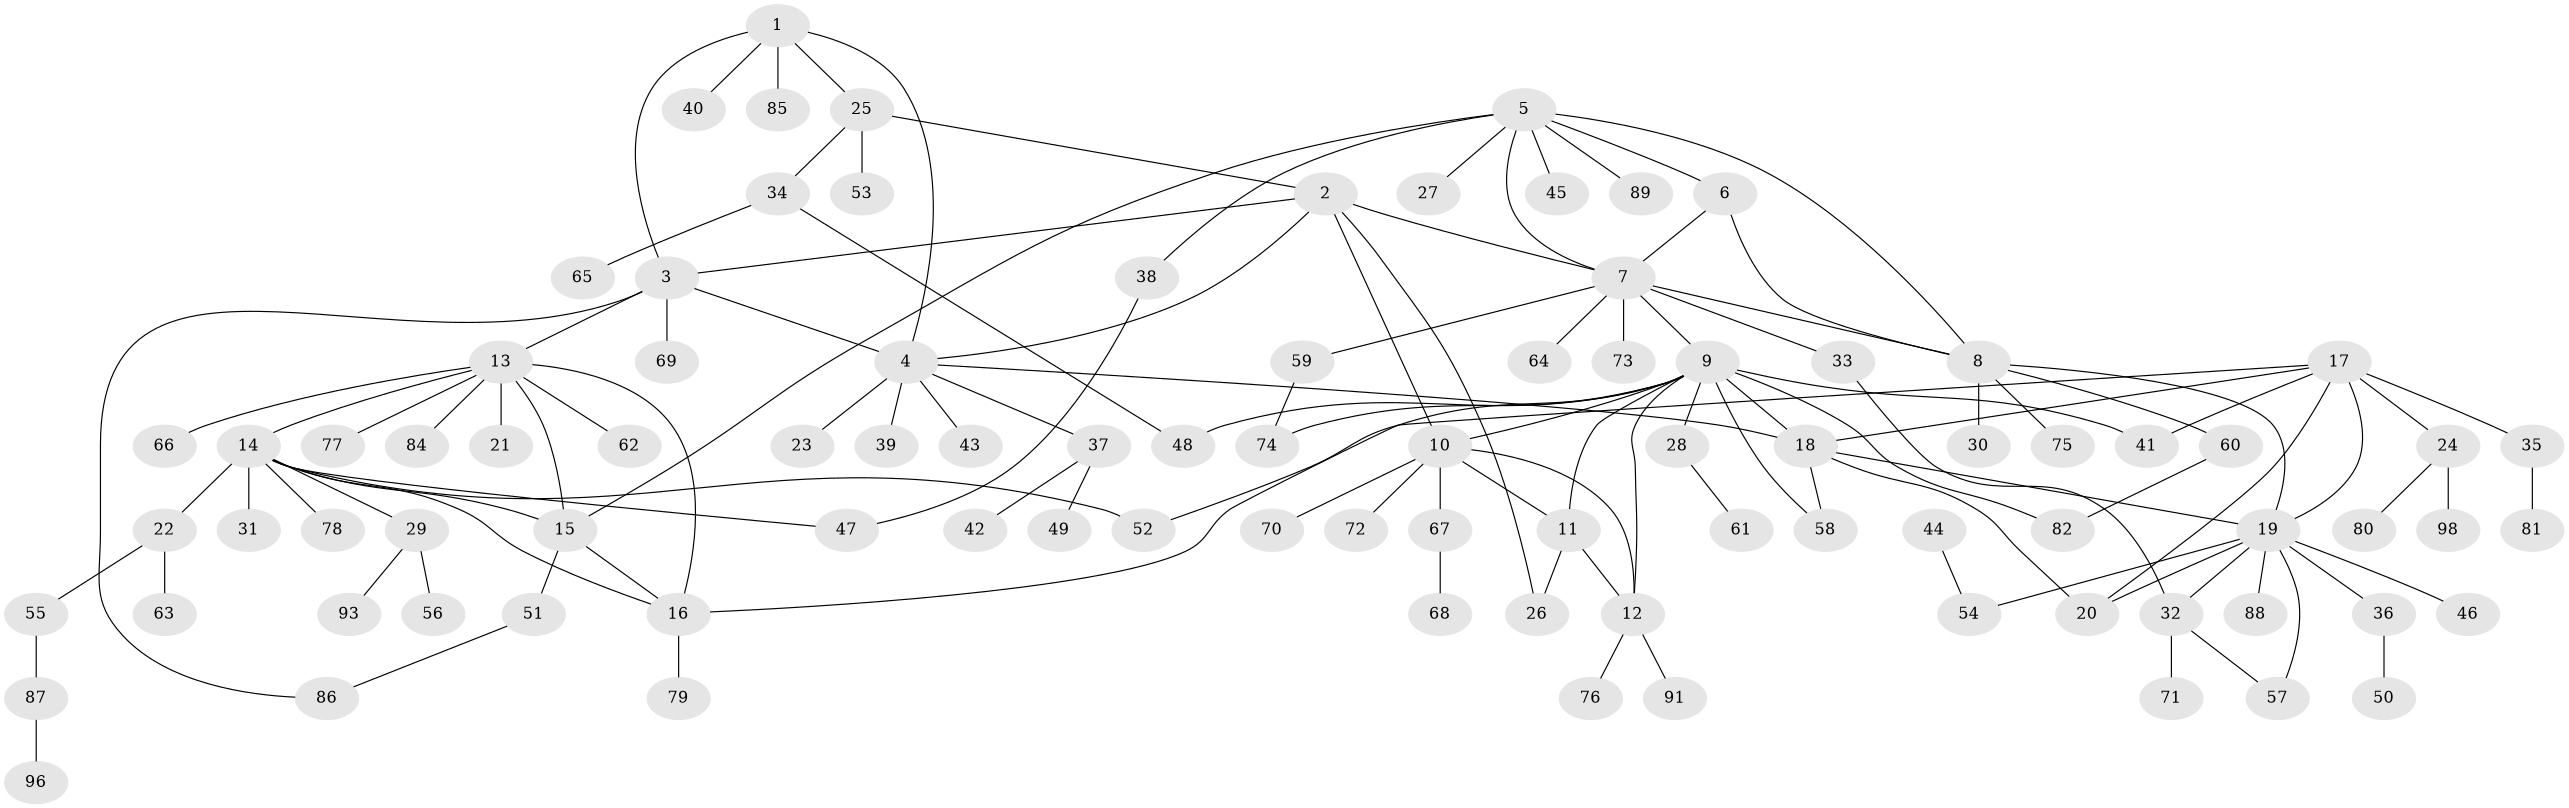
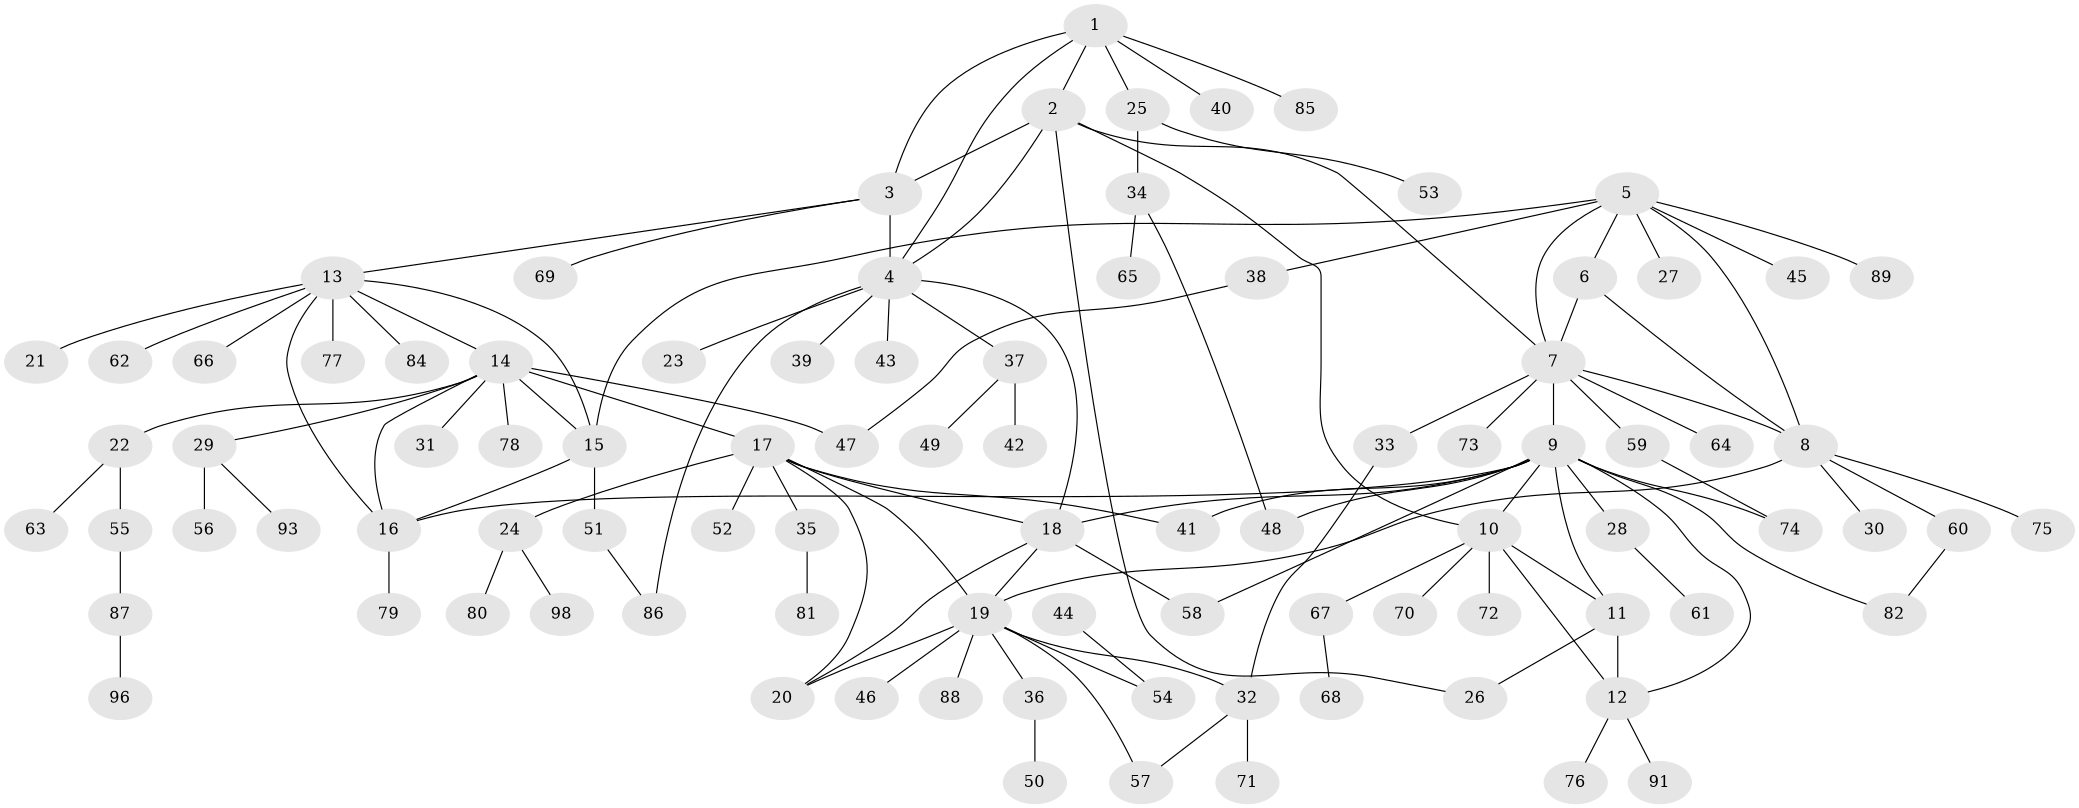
(1094, 152) -> (1075, 68)
(146, 337) -> (709, 415)
(675, 490) -> (632, 404)
